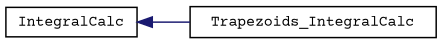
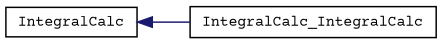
(313, 22) -> (313, 22)
